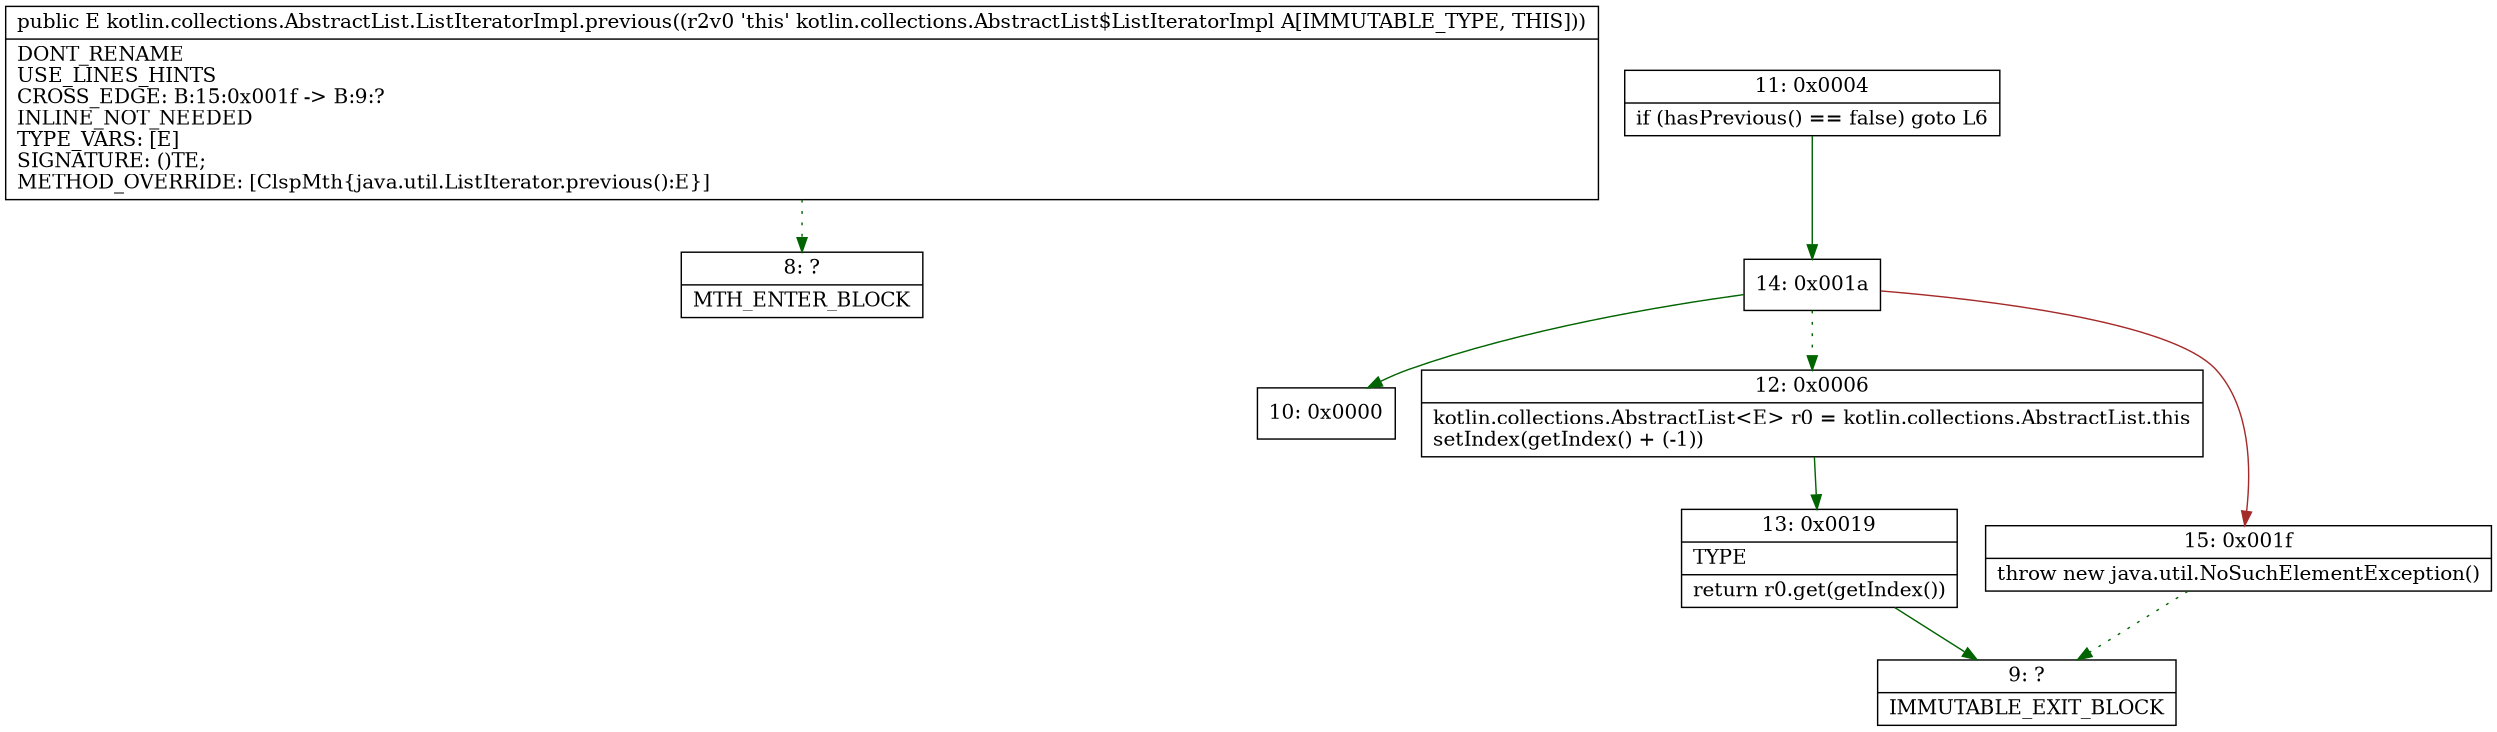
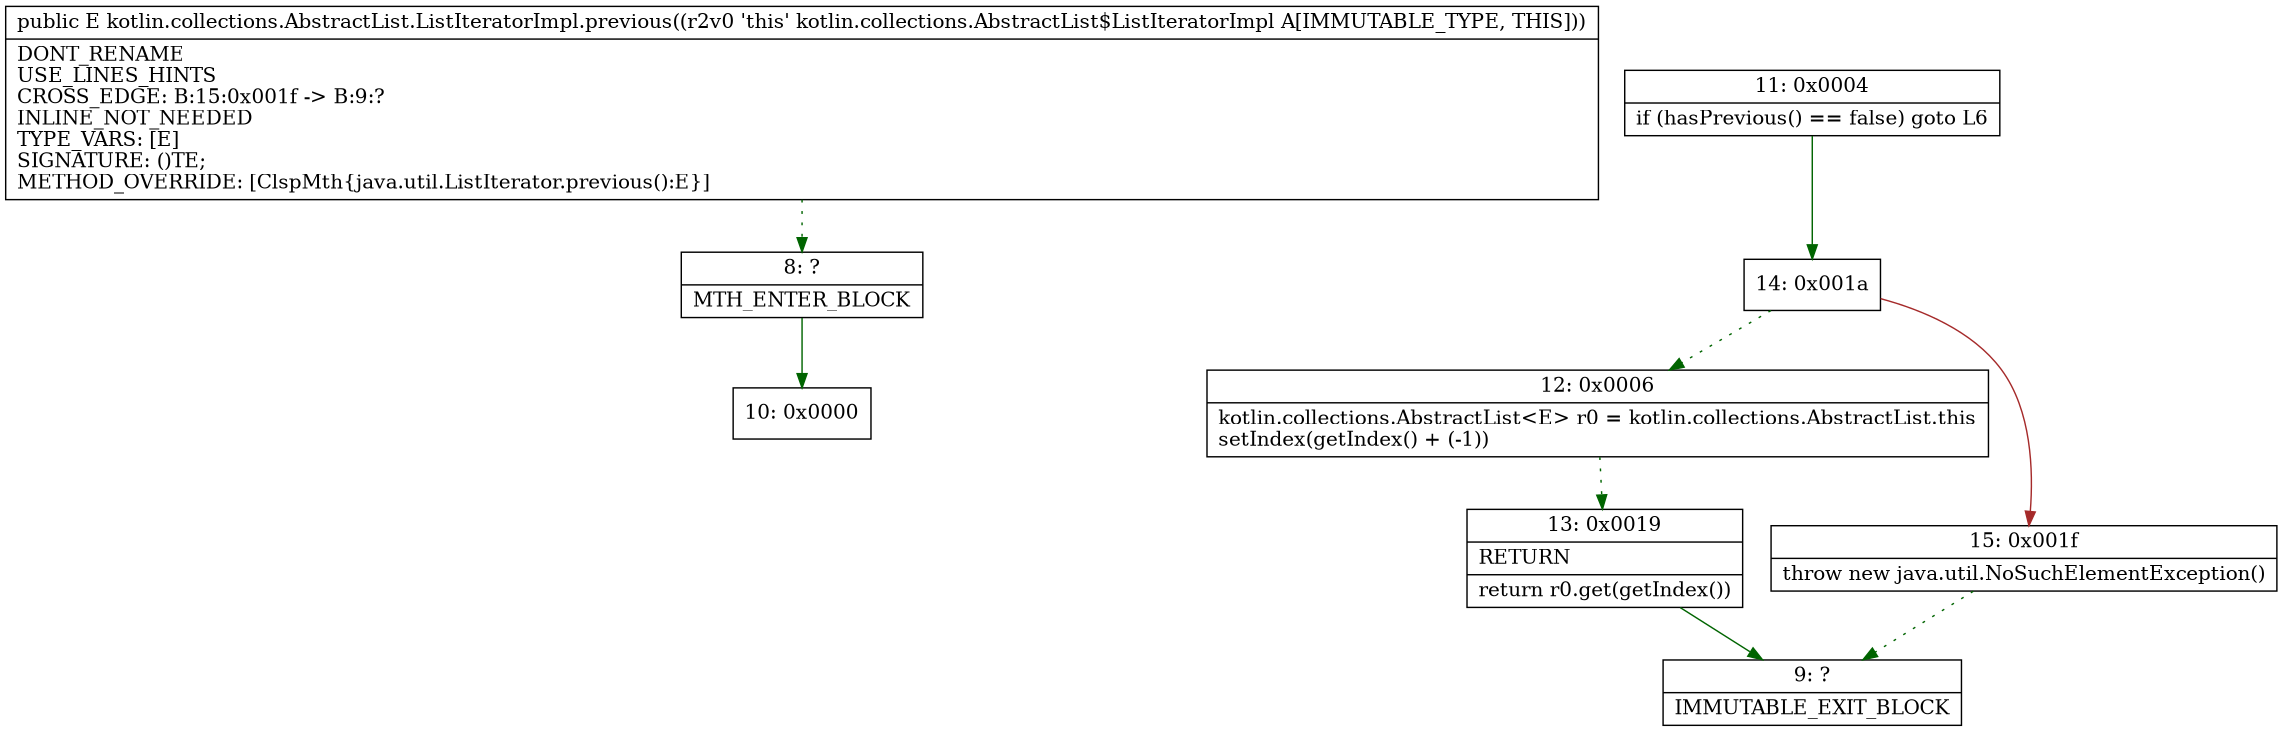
(1560, 327) -> (802, 346)
(1815, 476) -> (1601, 476)
(1721, 558) -> (1525, 558)
